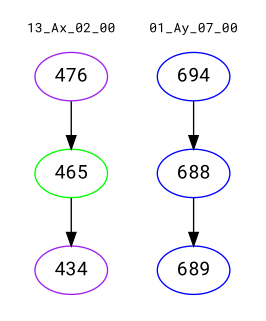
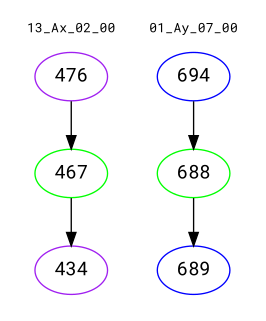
(71, 173) -> (71, 173)
(194, 173) -> (194, 173)
